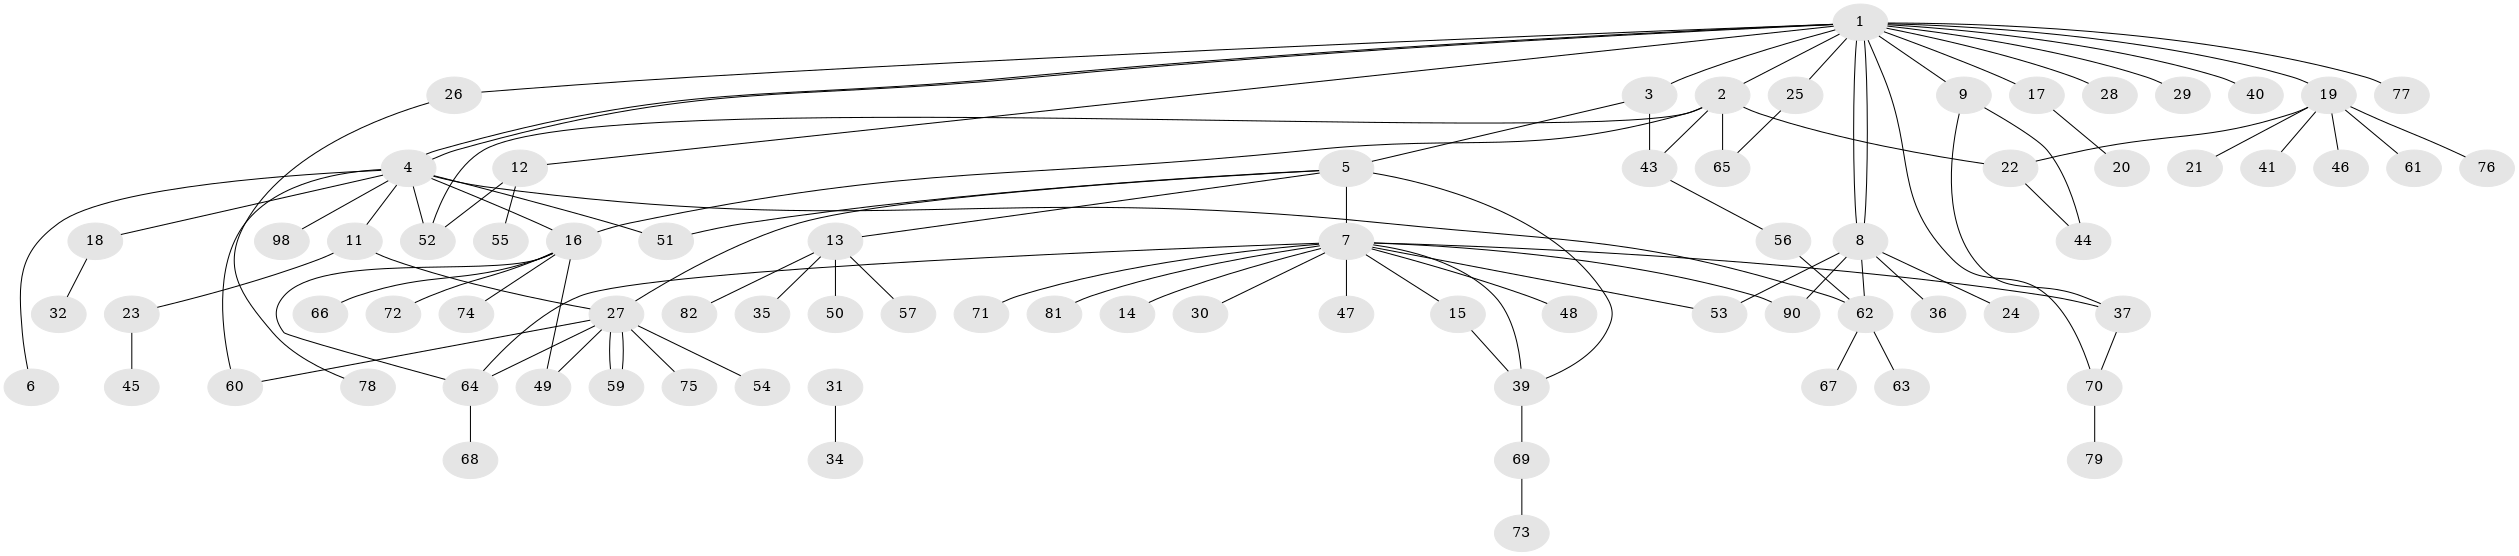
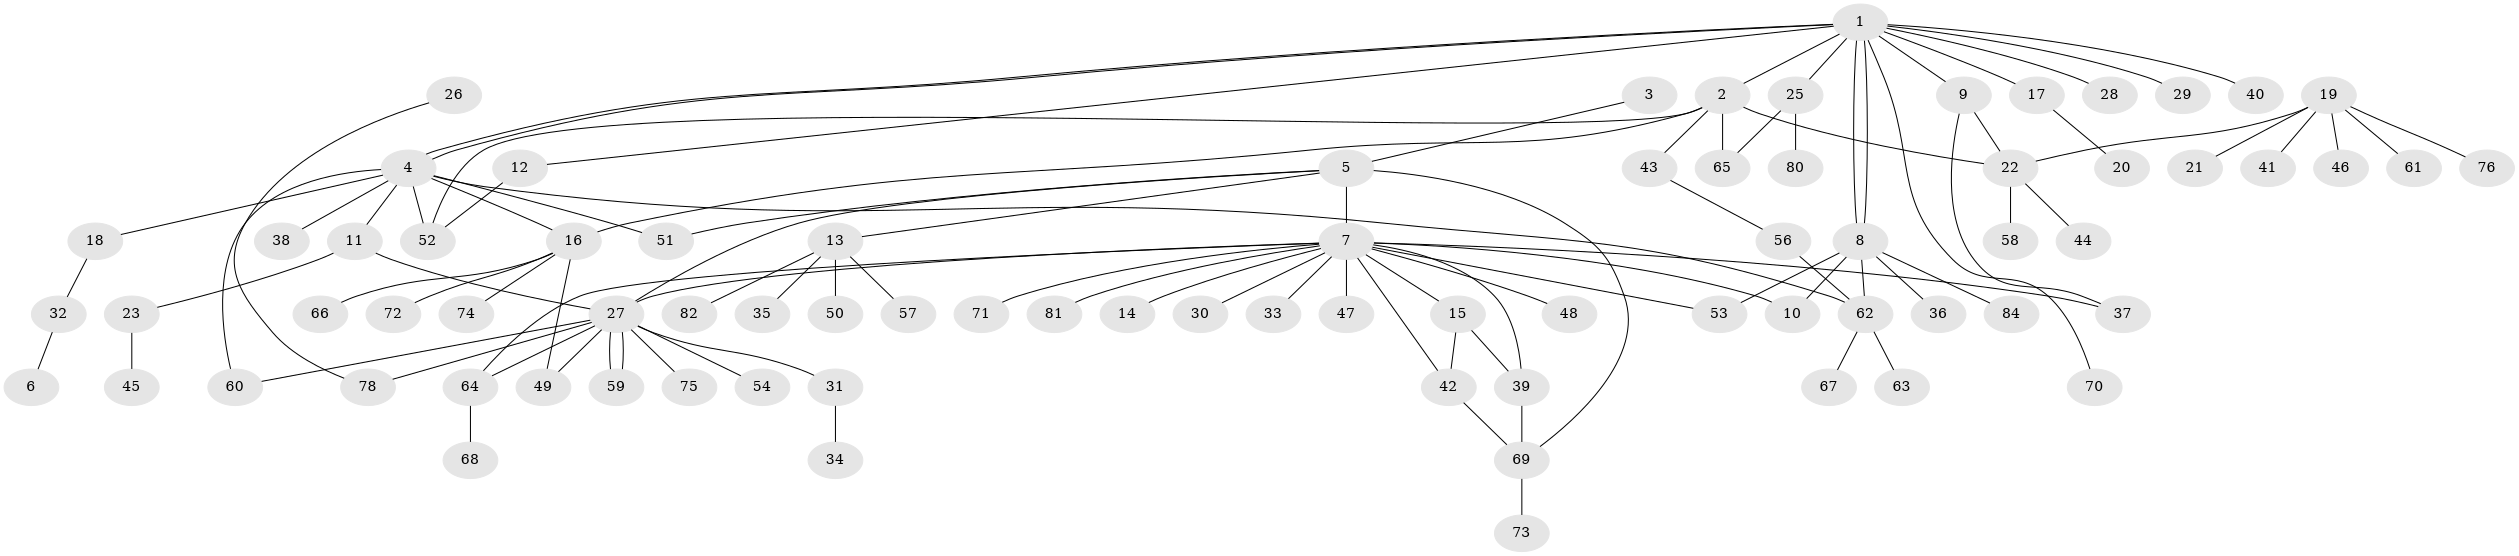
(2100, 40) -> none
(1157, 53) -> none
(1752, 54) -> none
(2402, 95) -> none
(1650, 132) -> none
(2046, 149) -> (1987, 132)
none -> (1796, 168)
(138, 196) -> (45, 351)
(1536, 231) -> (1578, 232)
(282, 241) -> (282, 241)
(501, 241) -> none
none -> (2011, 241)
none -> (976, 259)
(313, 280) -> none
none -> (1273, 314)
(1793, 314) -> (1793, 314)
(2012, 314) -> (2012, 314)
none -> (492, 351)
none -> (726, 351)
(2109, 351) -> none
none -> (1449, 387)
(2095, 460) -> none
